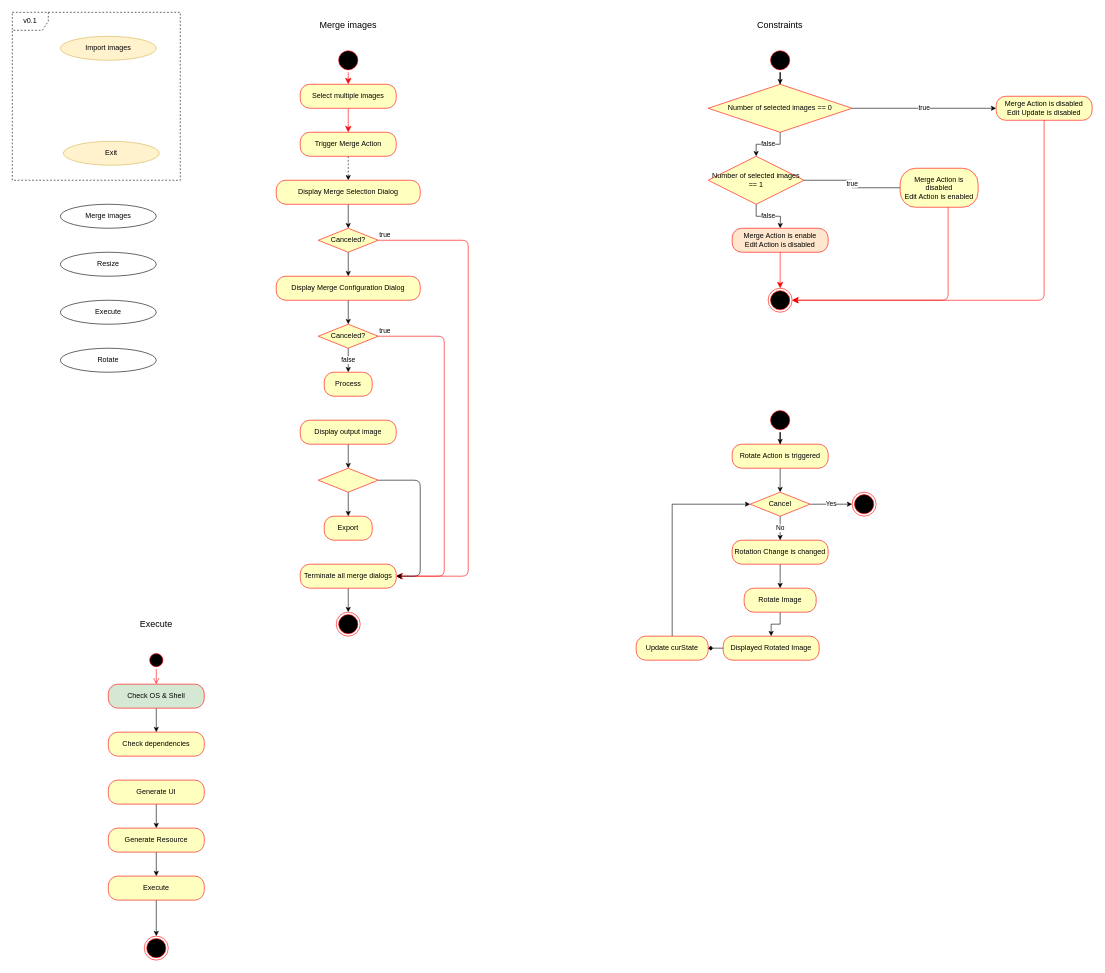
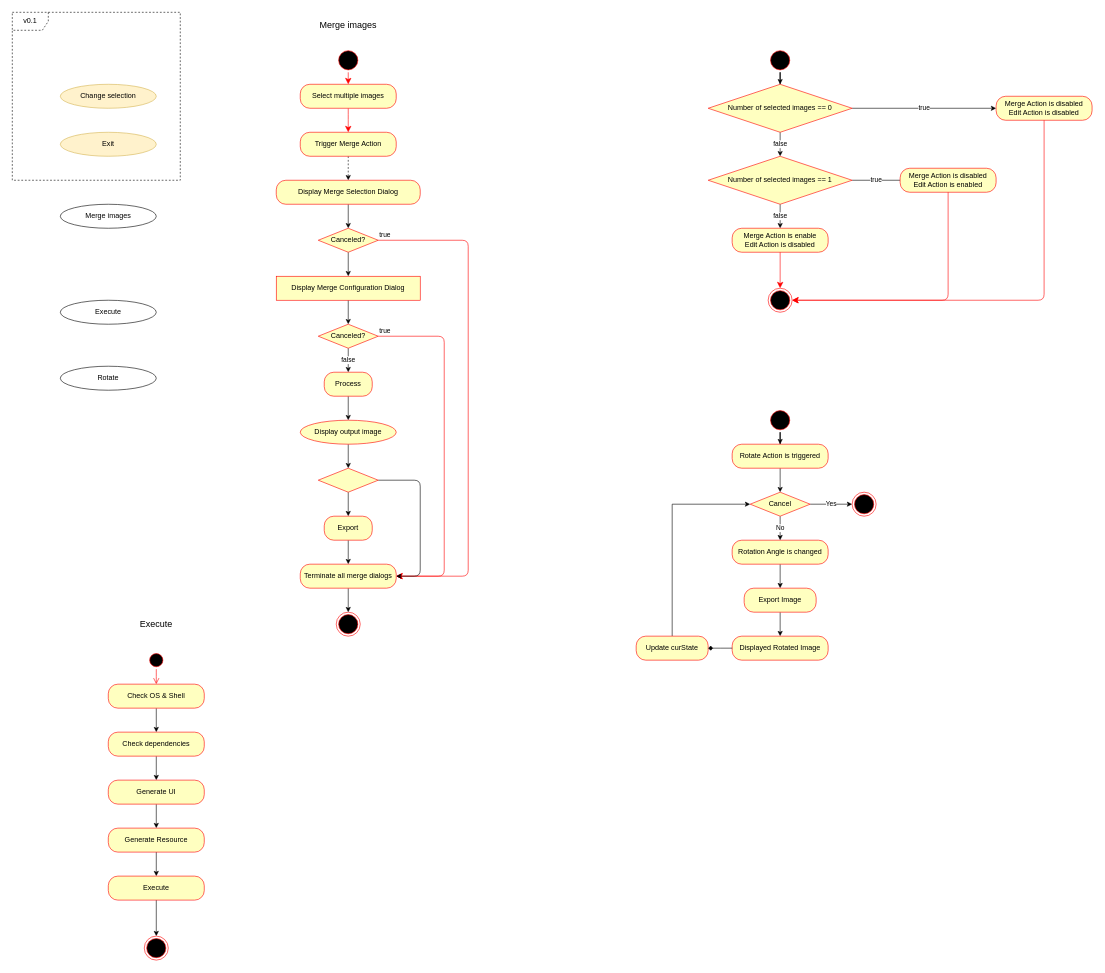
(780, 24) -> none
(108, 48) -> none
none -> (108, 96)
(1044, 108) -> (1044, 108)
(111, 153) -> (108, 144)
(756, 180) -> (780, 180)
(939, 188) -> (948, 180)
(780, 240) -> (780, 240)
(108, 264) -> none
(348, 288) -> (348, 288)
(108, 360) -> (108, 378)
none -> (348, 414)
(348, 432) -> (348, 432)
(780, 552) -> (780, 552)
none -> (348, 558)
(780, 600) -> (780, 600)
(771, 648) -> (780, 648)
(156, 696) -> (156, 696)
none -> (156, 774)
